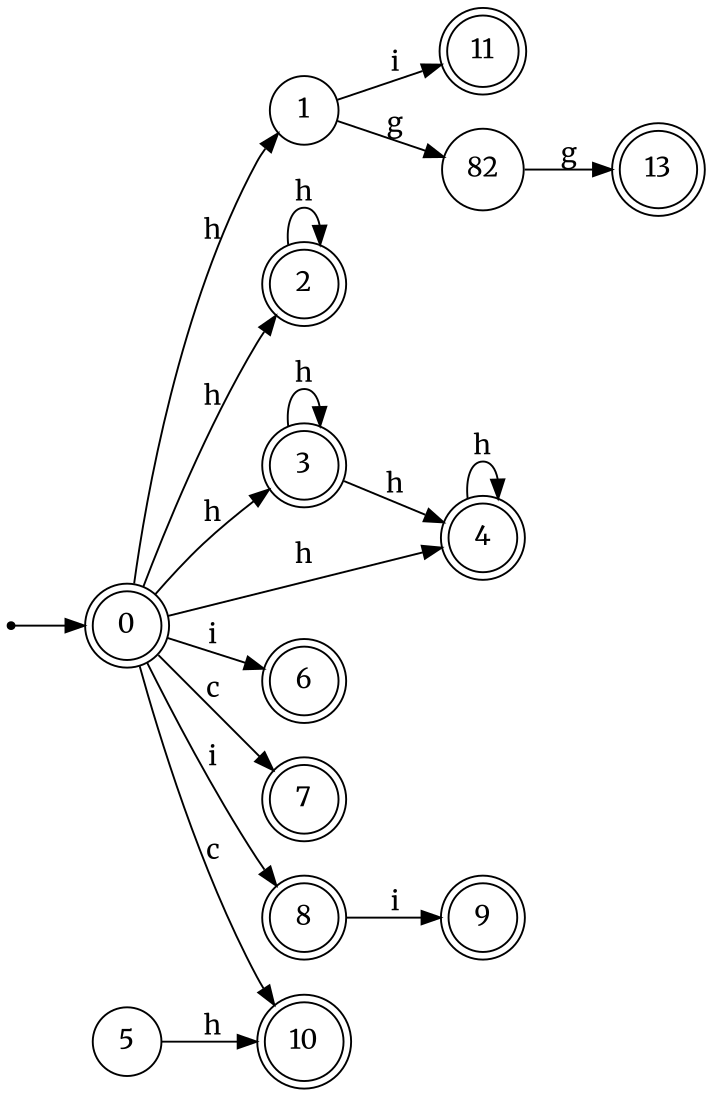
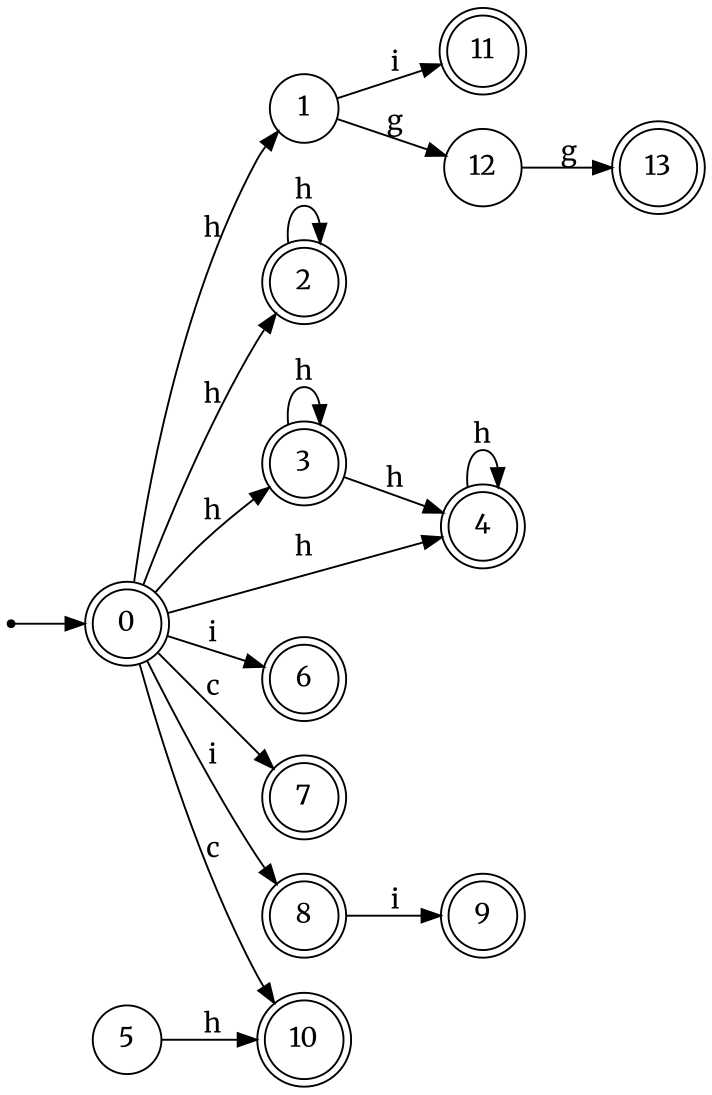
(483, 170) -> (483, 168)
